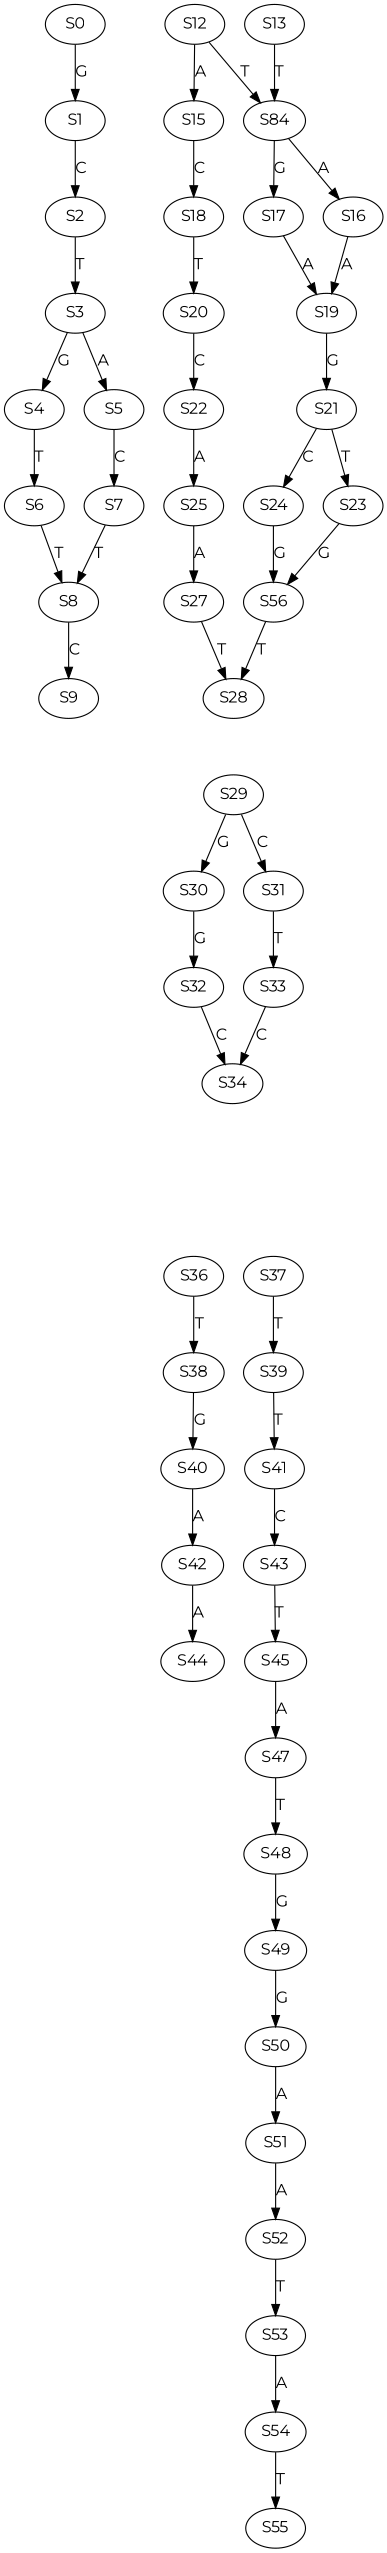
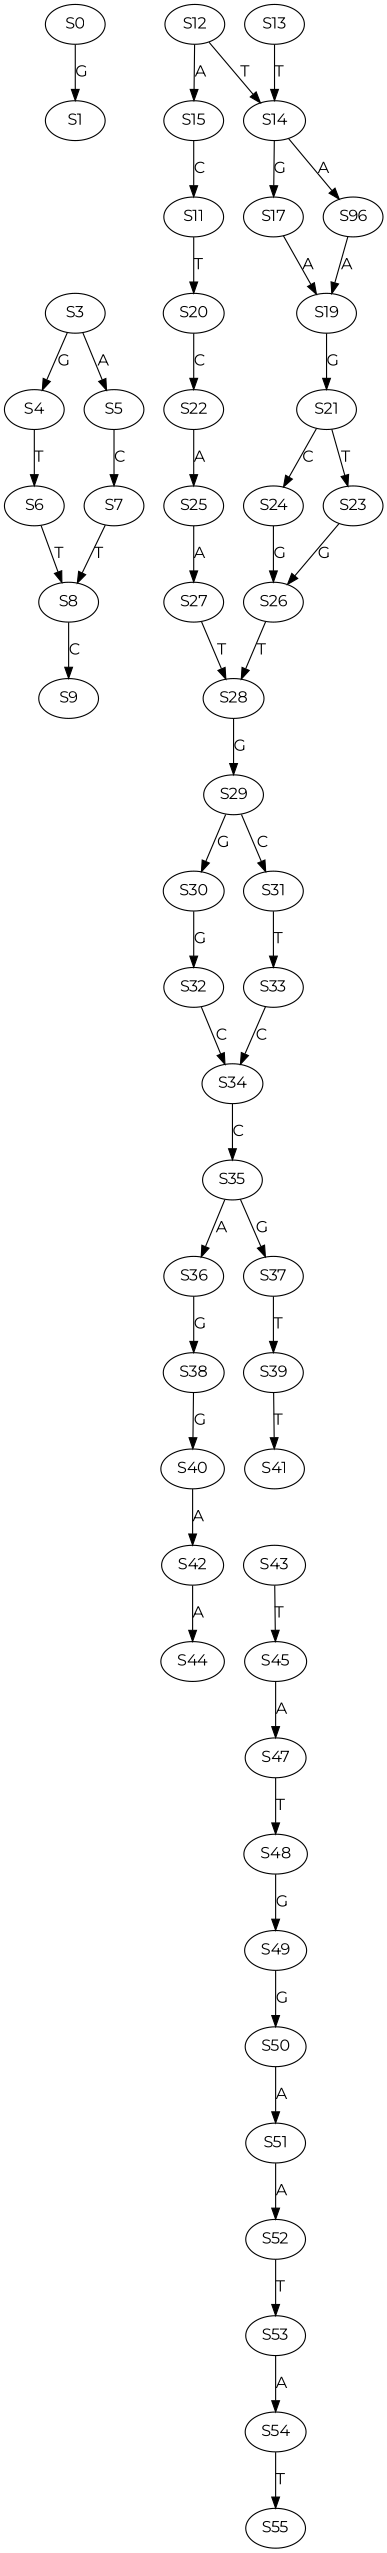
(275, 121) -> (275, 121)
(75, 217) -> none
(194, 217) -> (194, 217)
(353, 217) -> (353, 217)
(273, 602) -> (273, 602)
none -> (234, 741)
none -> (232, 1180)
(200, 1324) -> (200, 1324)
(275, 1512) -> none
